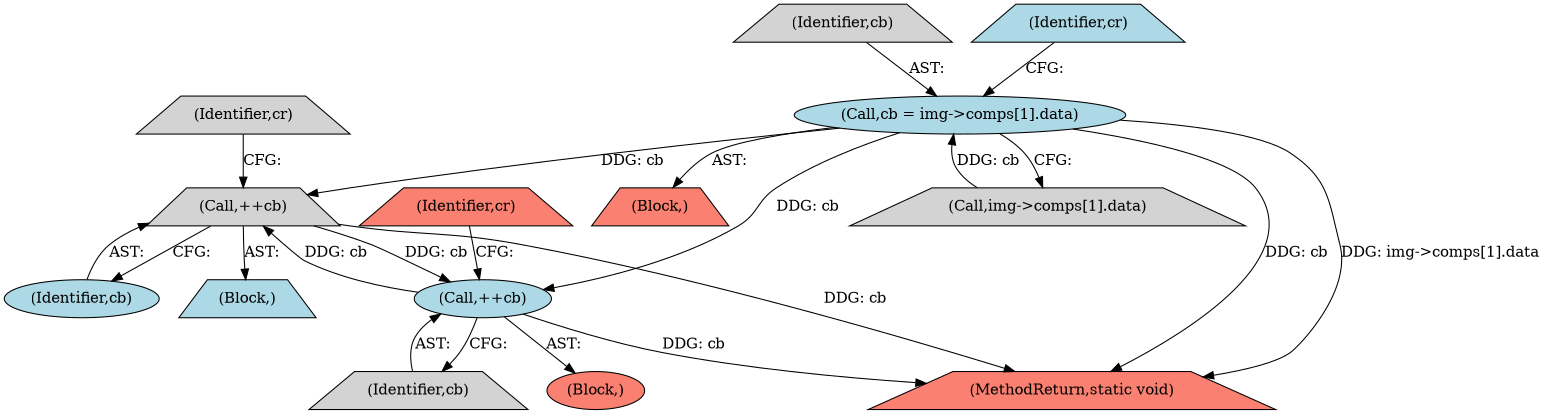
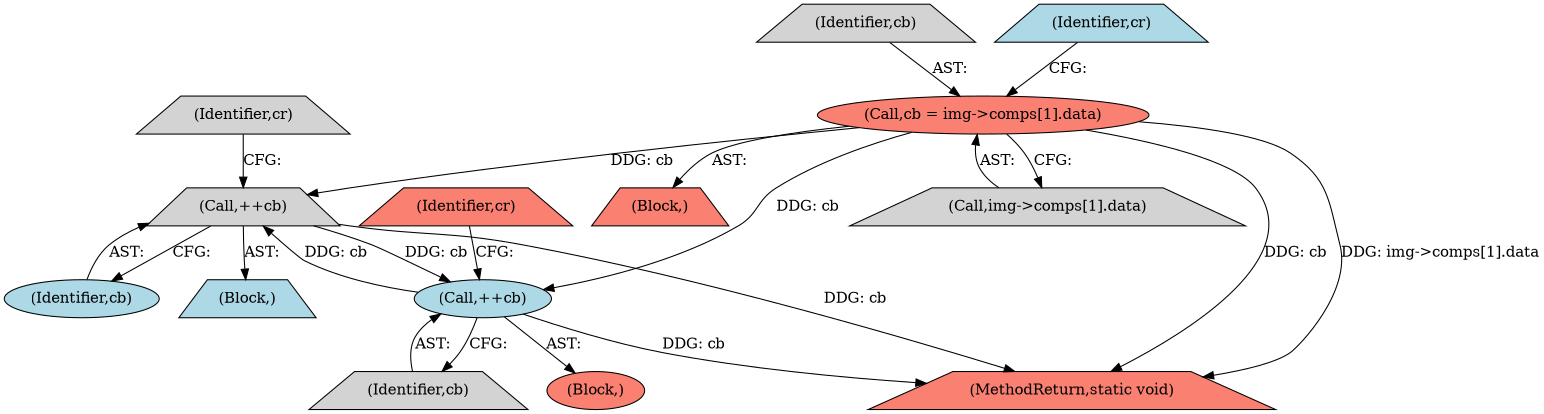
(960, 115) -> (983, 115)
(988, 161) -> (1000, 161)
